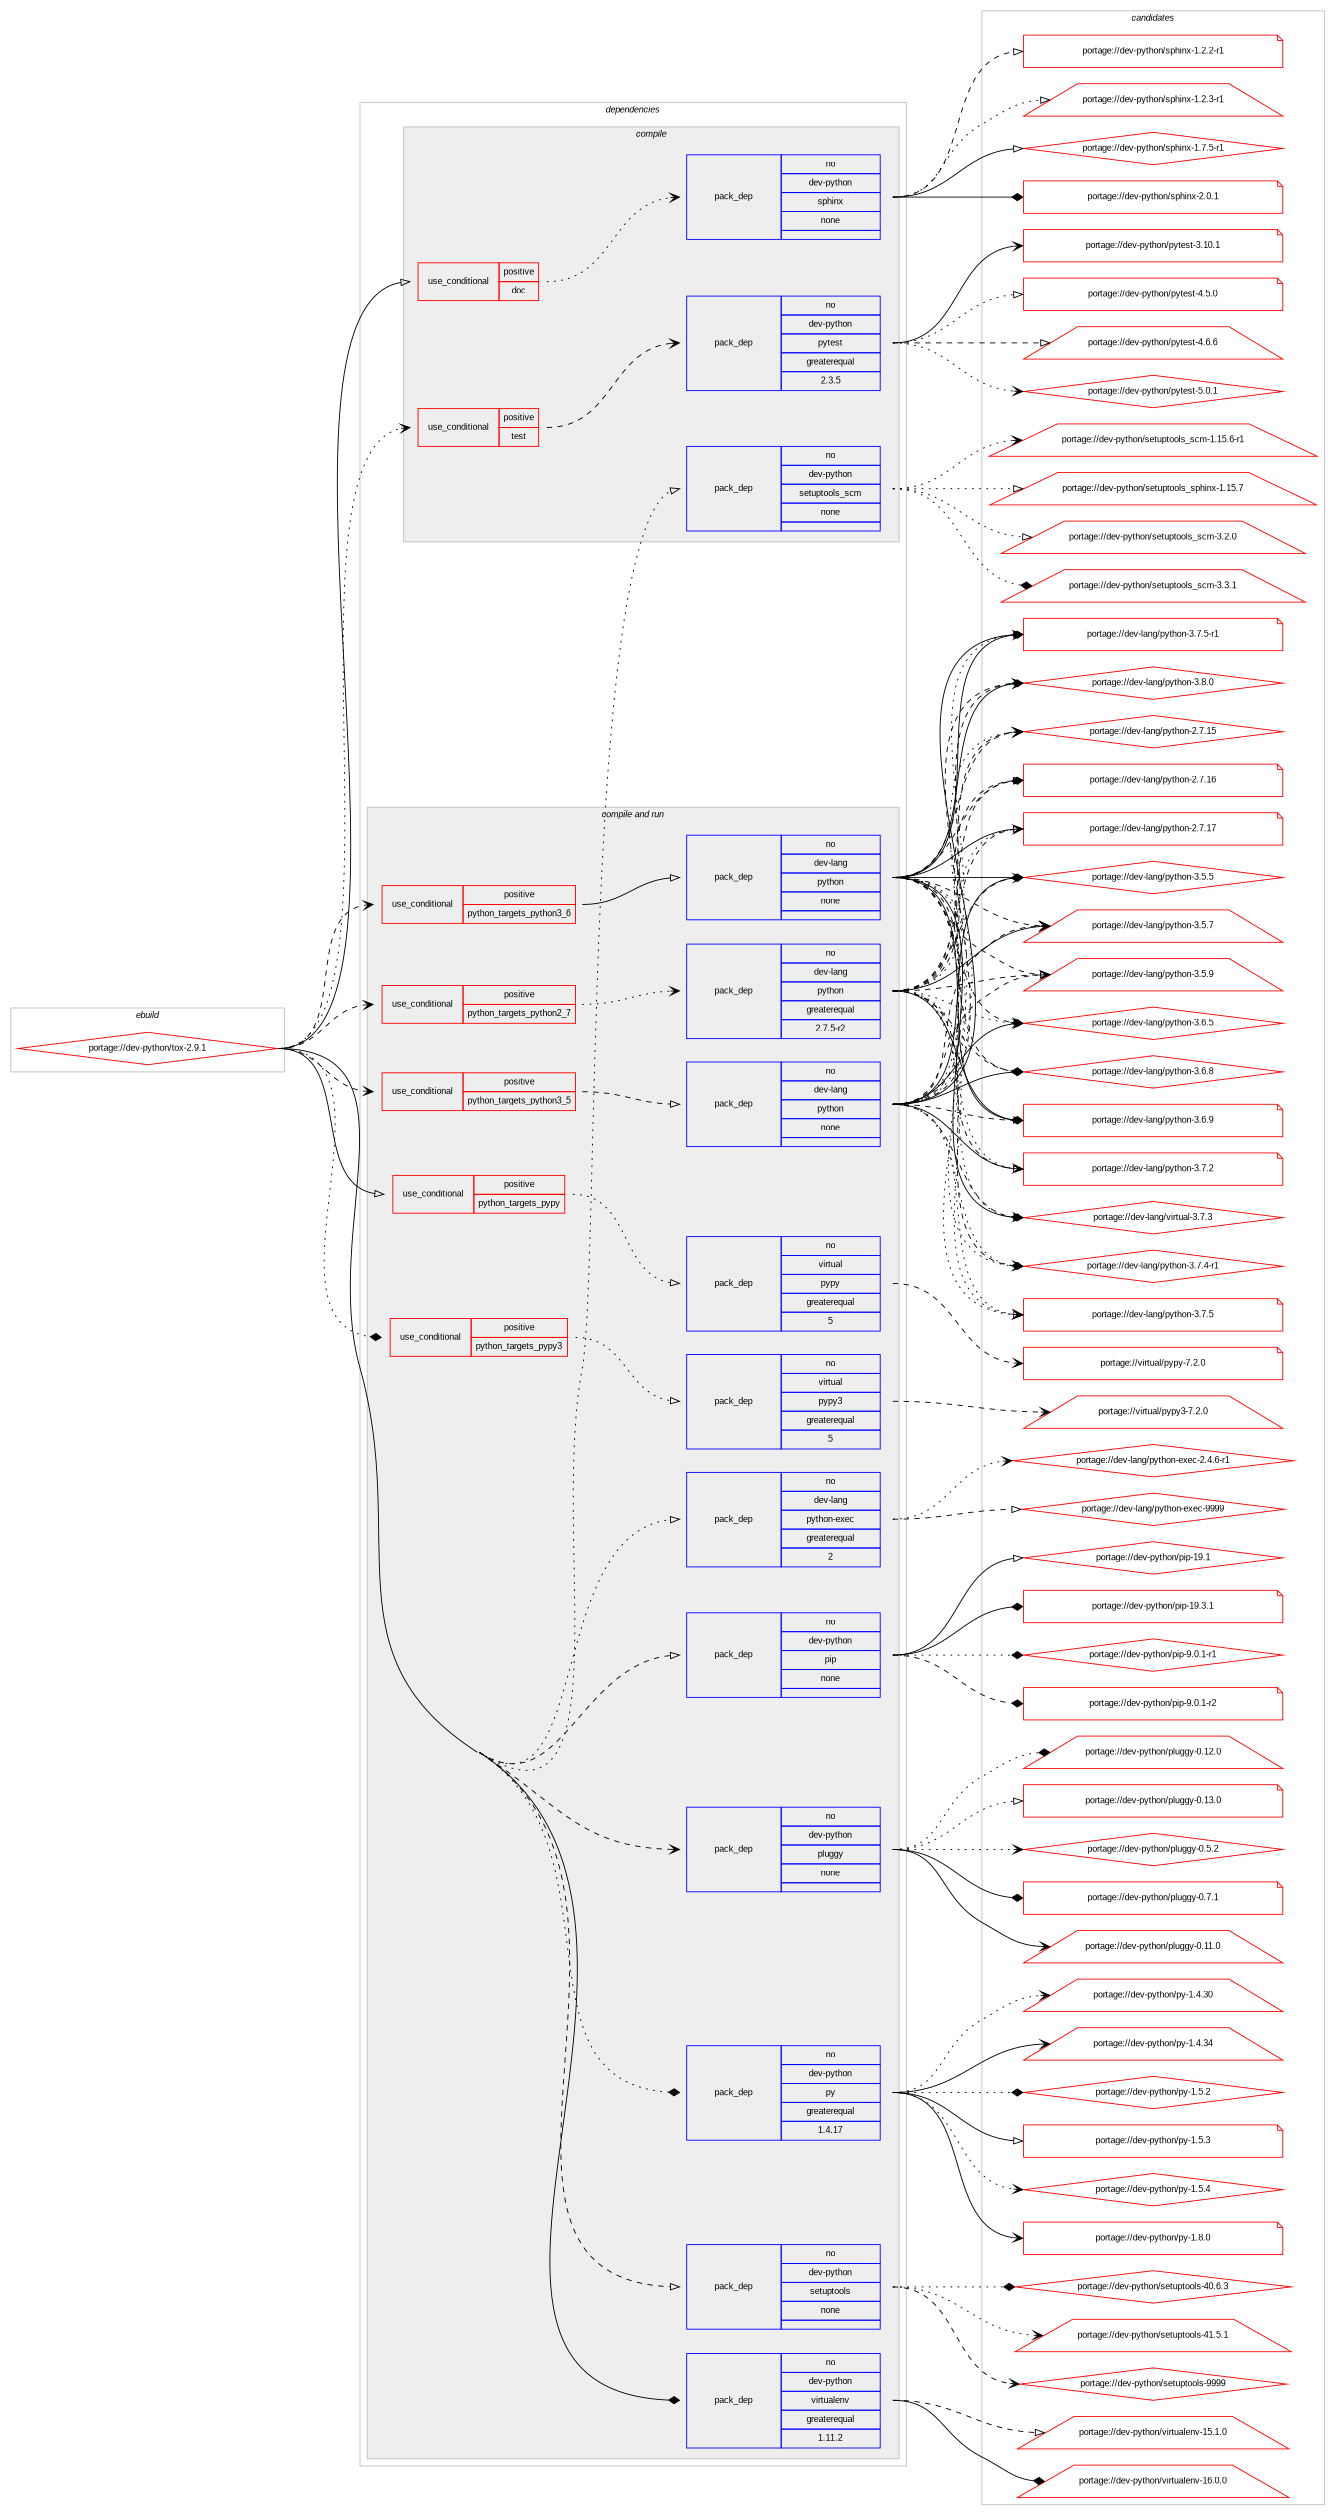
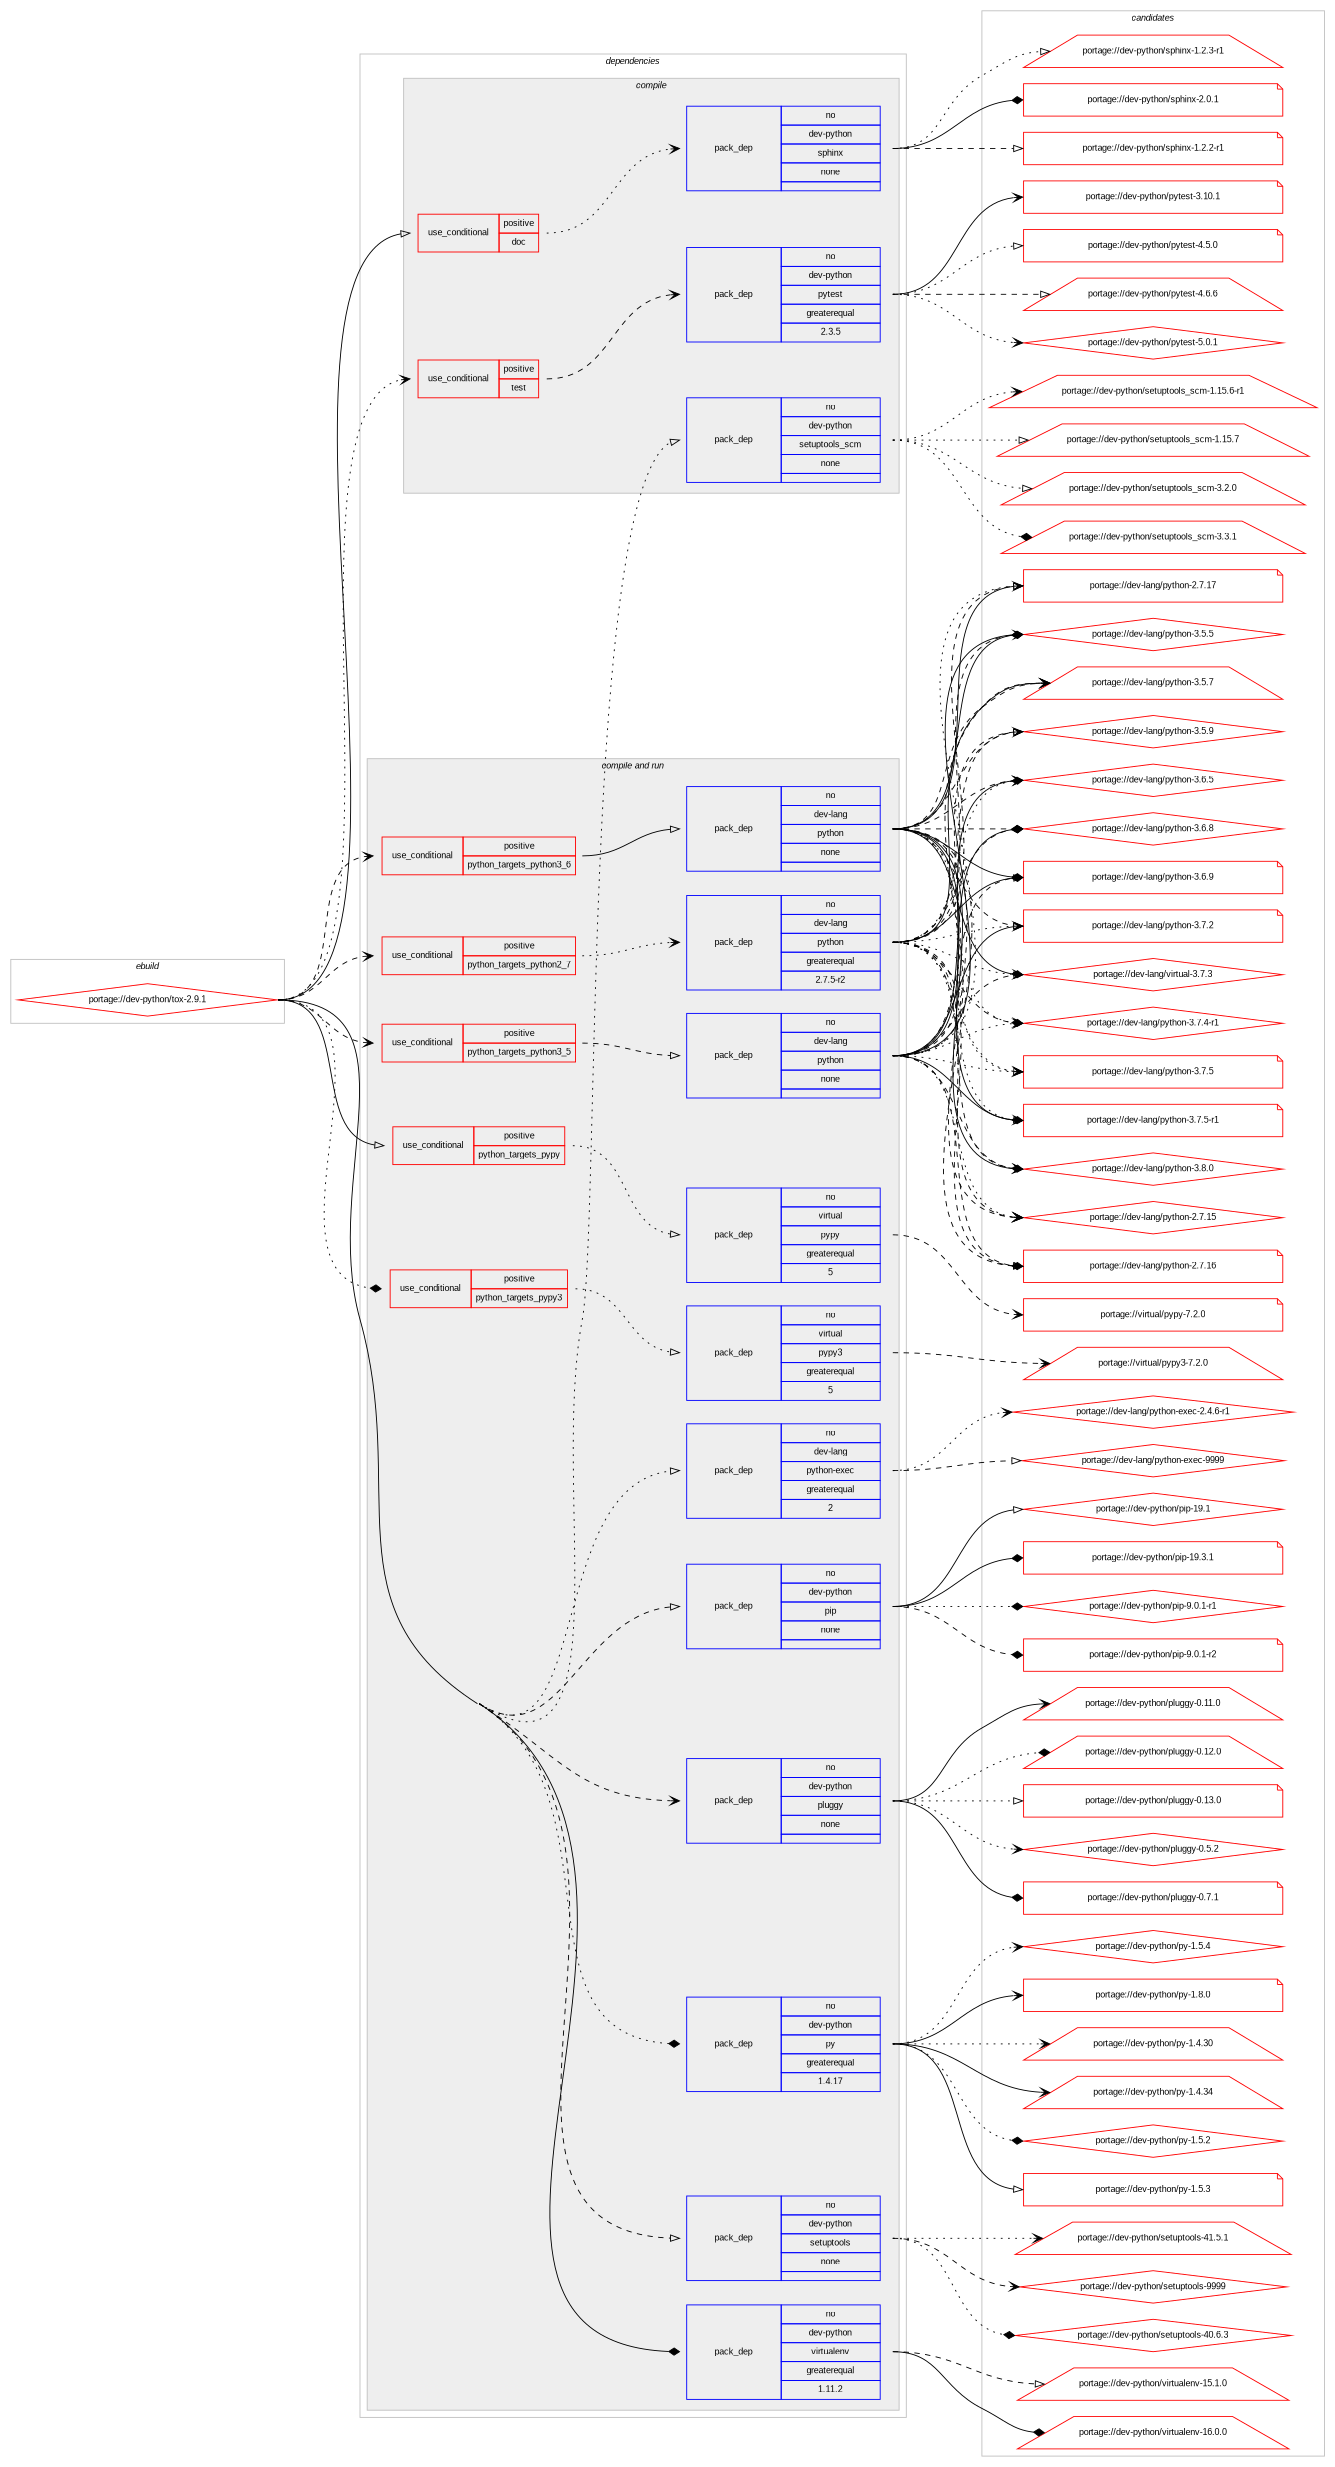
(1153, 148) -> none
(1153, 489) -> (1153, 440)
(1153, 975) -> (1153, 732)
